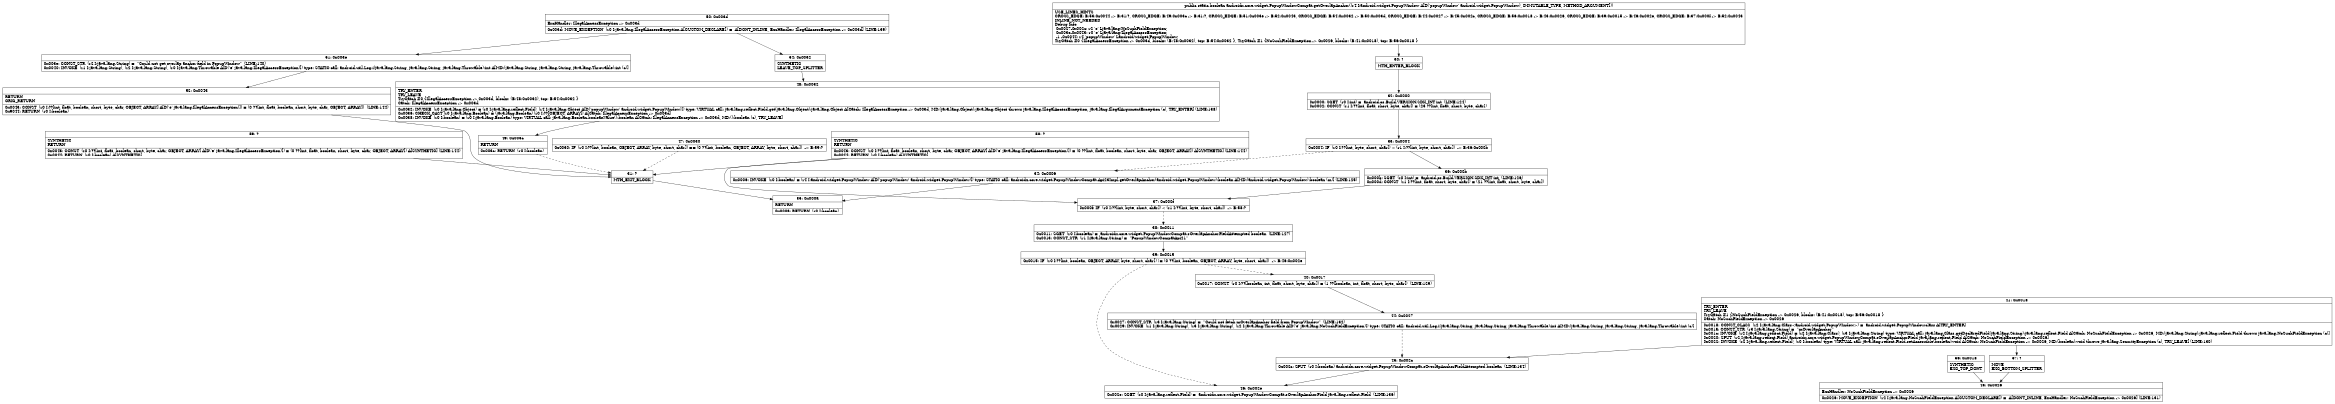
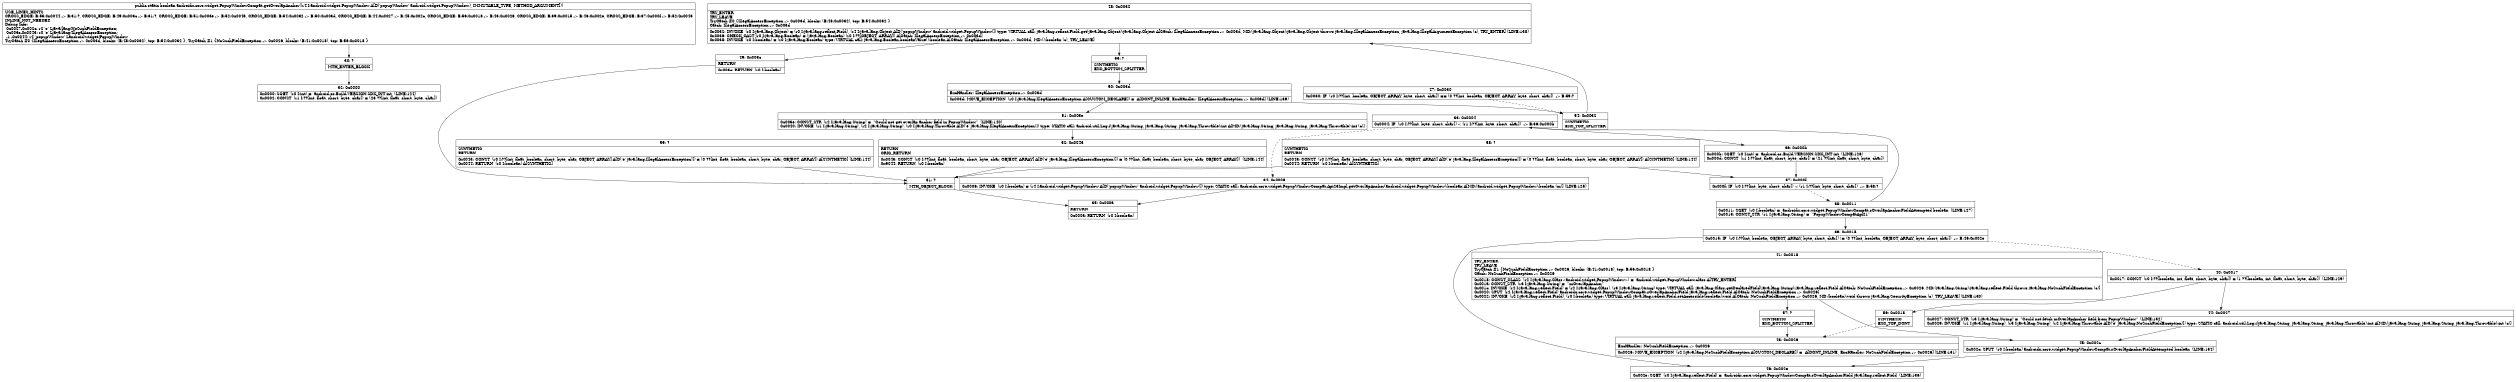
none -> (1119, 64)
(800, 68) -> (1585, 126)
(1399, 123) -> (1749, 131)
(662, 160) -> (1525, 105)
(572, 165) -> (512, 176)
(632, 180) -> (931, 187)
none -> (2059, 304)
(1402, 342) -> (2151, 333)
(1110, 349) -> (1454, 278)
(1998, 365) -> (1774, 319)
(1977, 376) -> (1851, 330)
